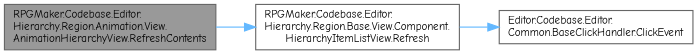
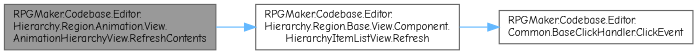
(596, 27) -> (596, 27)
